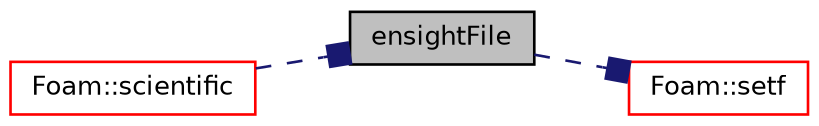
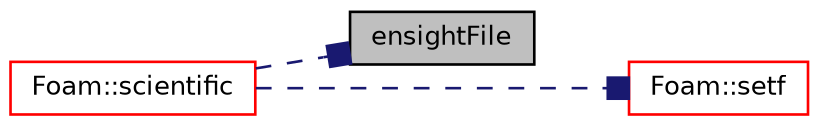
(568, 61) -> (429, 88)
